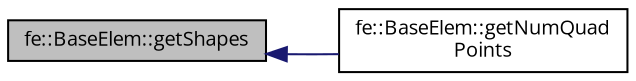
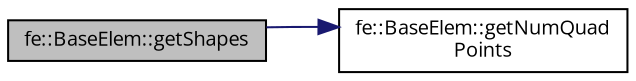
(313, 54) -> (292, 27)
